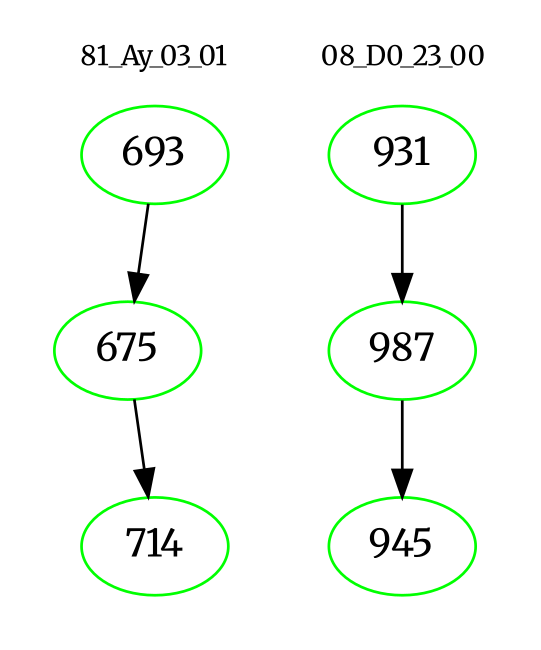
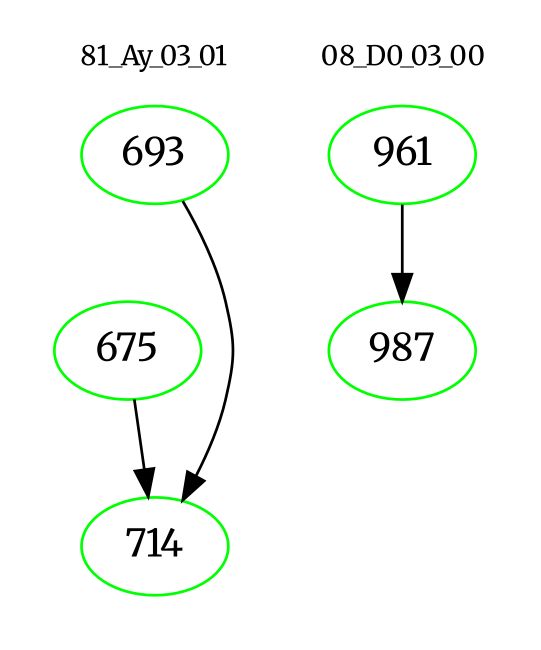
(404, 58) -> (404, 58)
(402, 155) -> (402, 155)
(143, 239) -> (232, 337)
(402, 546) -> none
